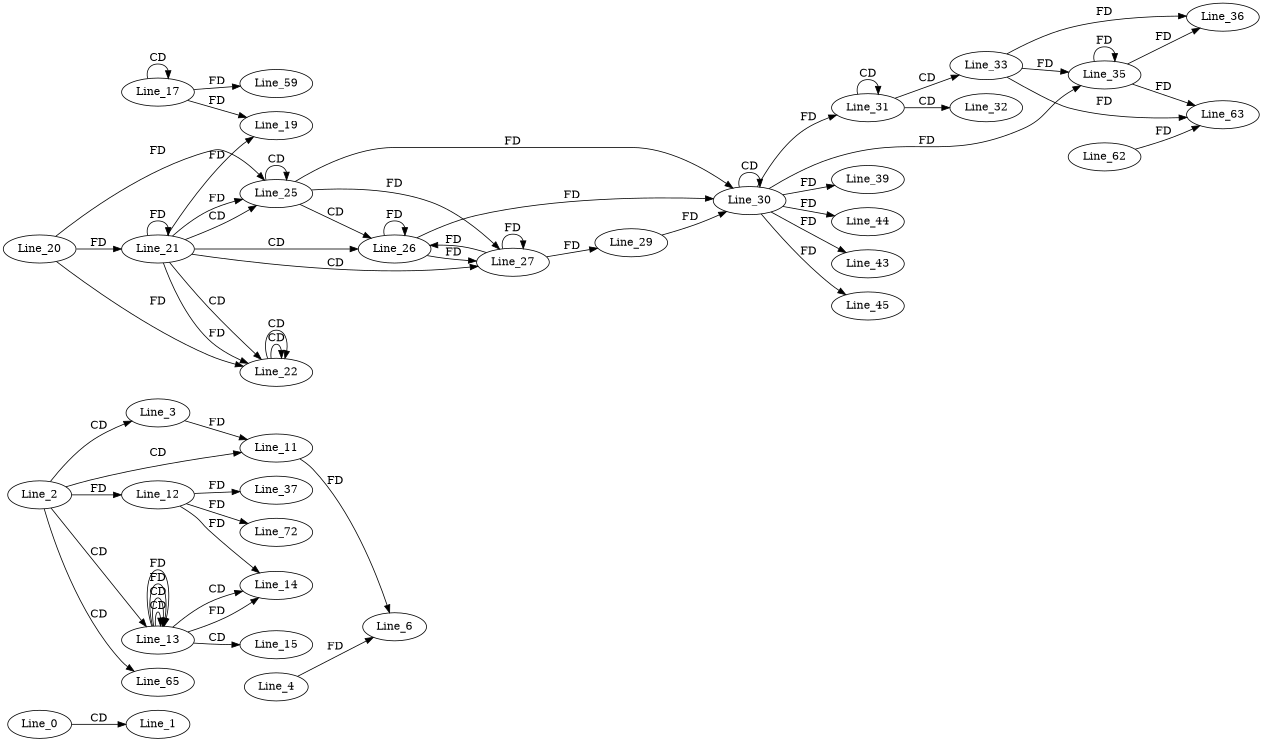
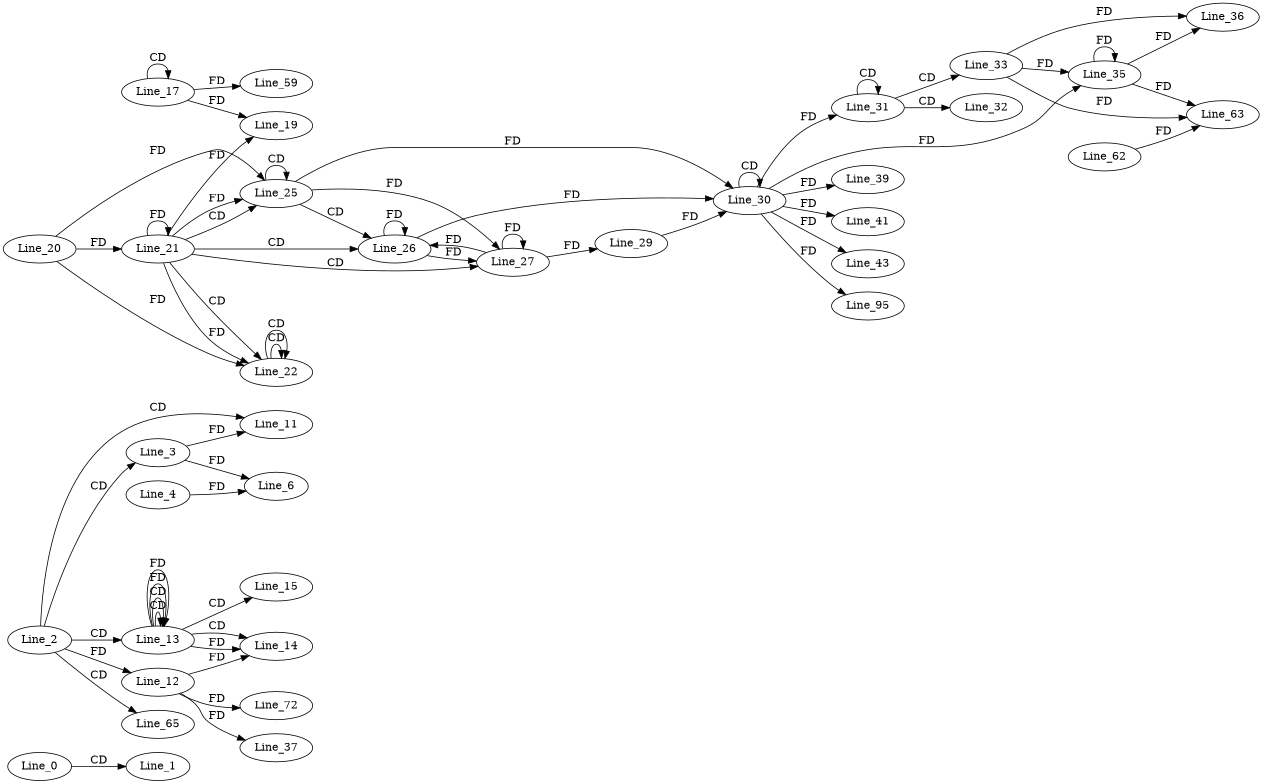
(868, 222) -> (868, 222)
(868, 306) -> (868, 306)
(353, 526) -> (213, 468)
